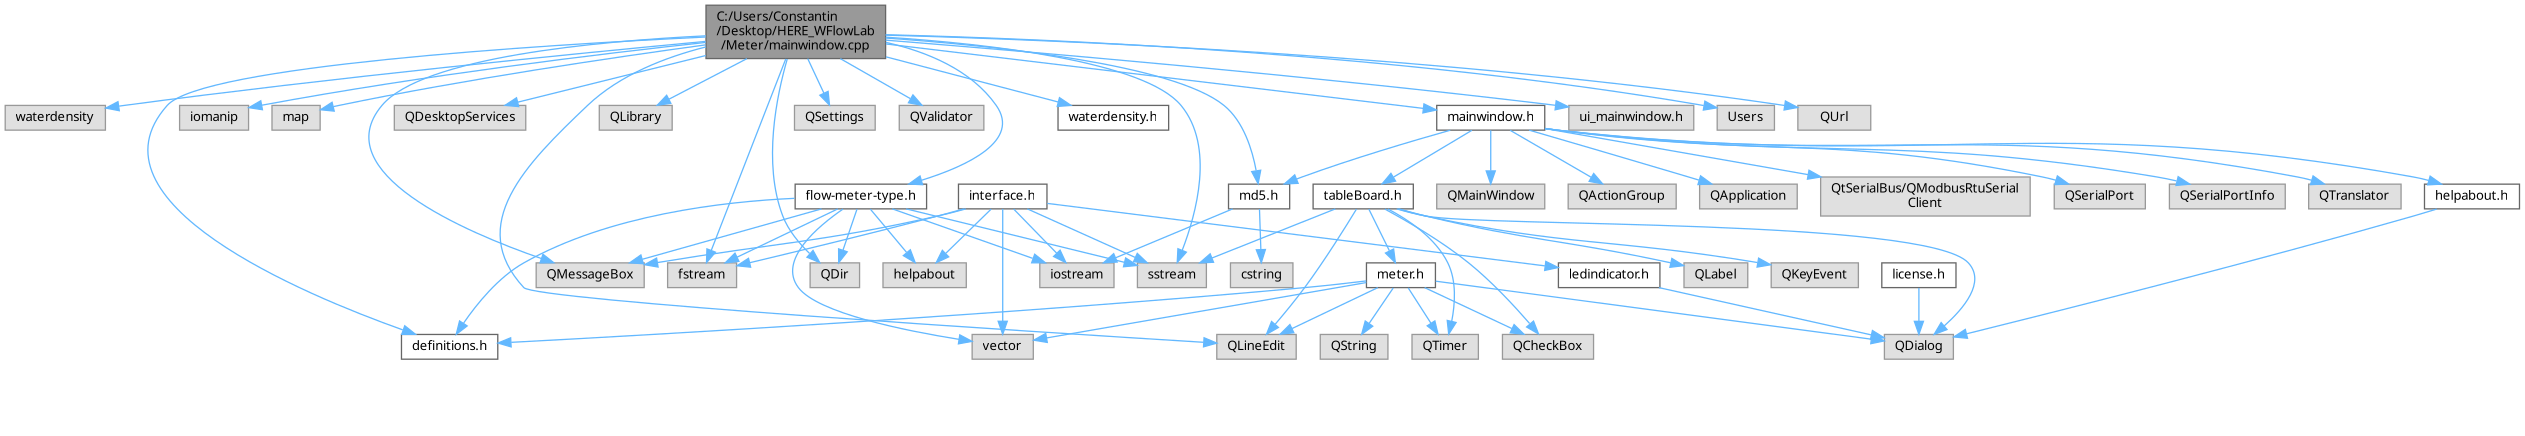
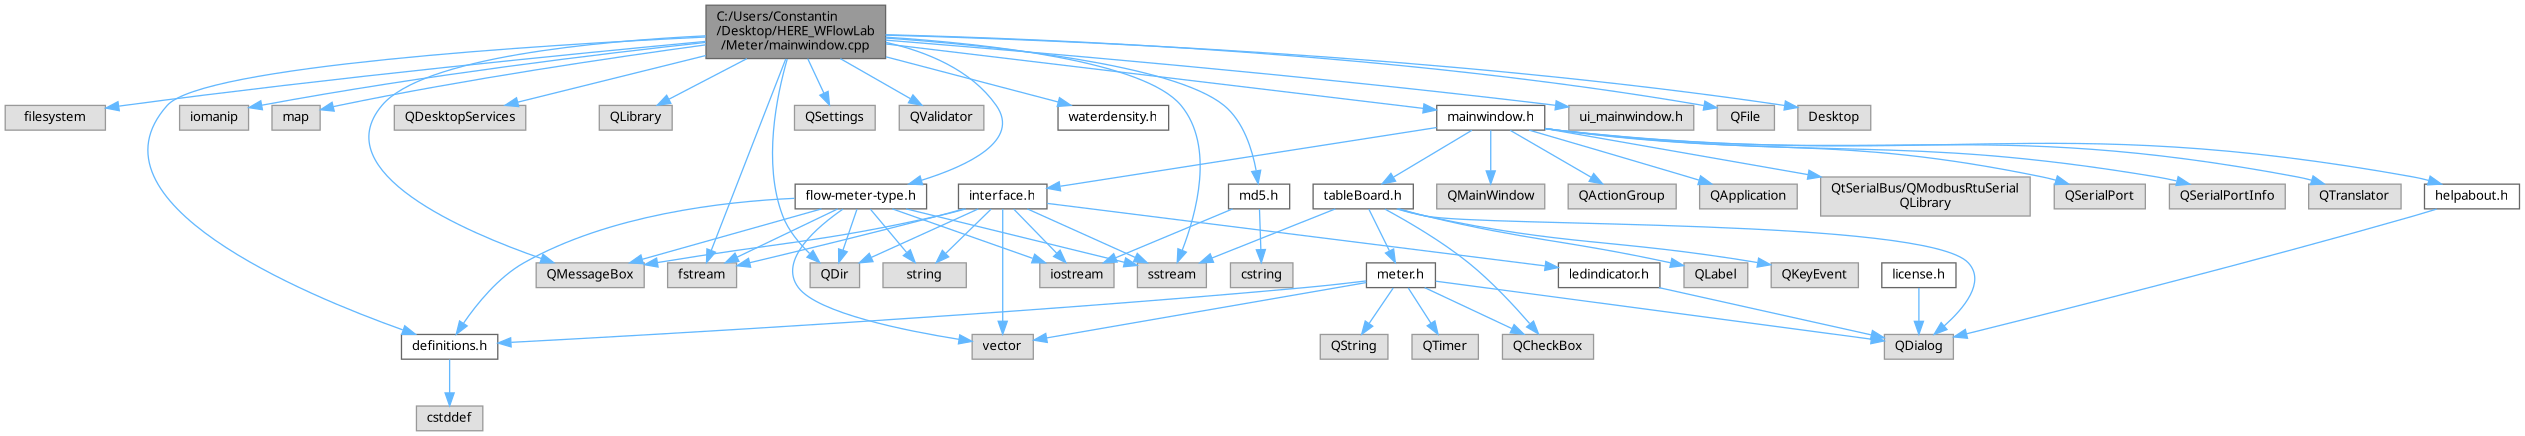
(55, 118) -> (55, 118)
(1746, 118) -> (1746, 118)
(1834, 118) -> (1834, 118)
(1373, 153) -> (1239, 158)
(1925, 197) -> (1925, 197)
none -> (925, 233)
(1448, 262) -> none
(925, 275) -> (925, 275)
(1256, 347) -> none
none -> (450, 418)
